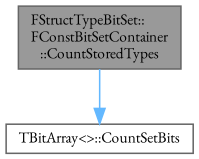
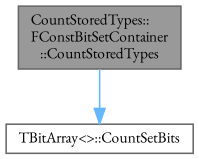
(100, 38) -> (100, 38)
